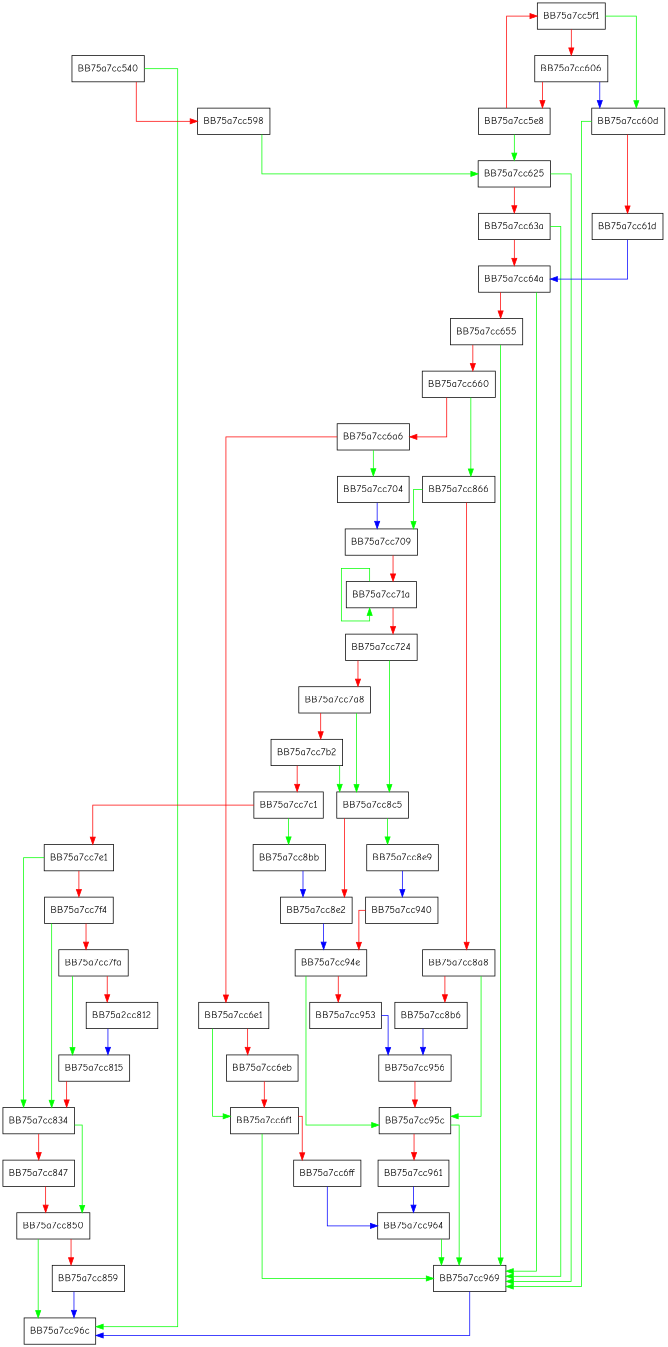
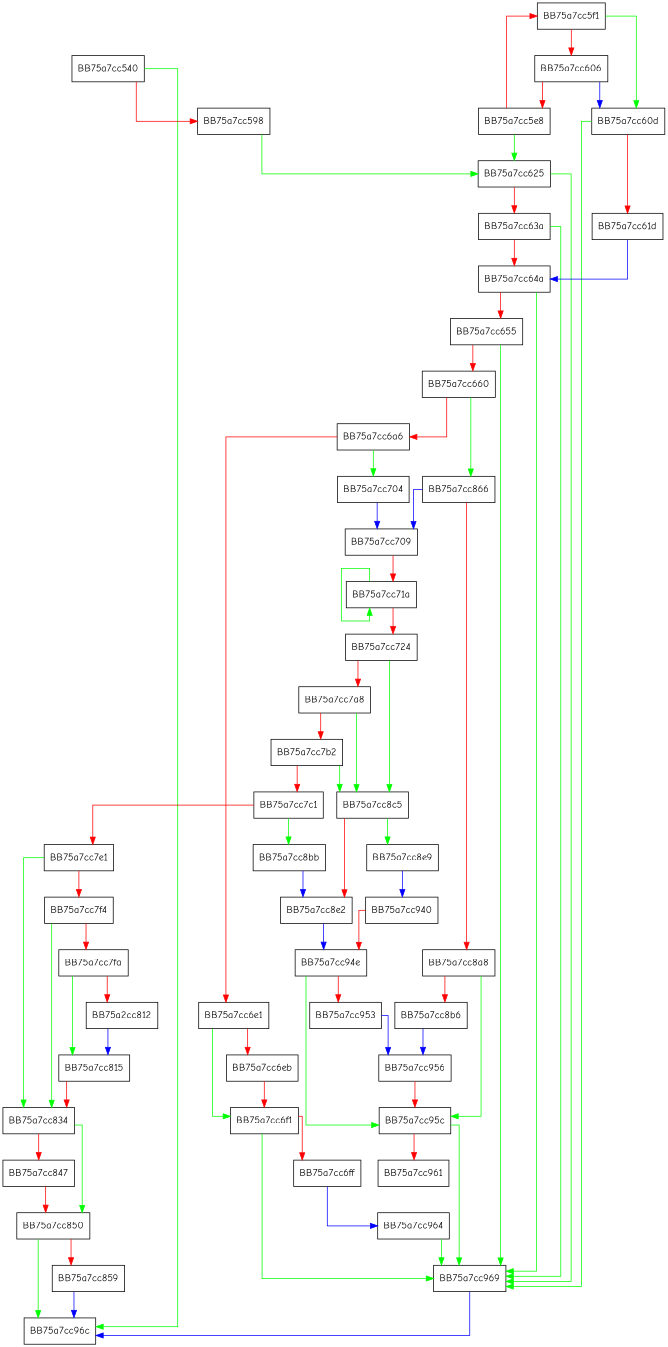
(413, 501) -> (413, 501)
(413, 1196) -> none
